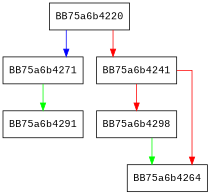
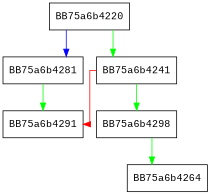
(113, 40) -> (113, 40)
(43, 70) -> (43, 70)
(137, 93) -> (137, 93)
(192, 106) -> (90, 94)
